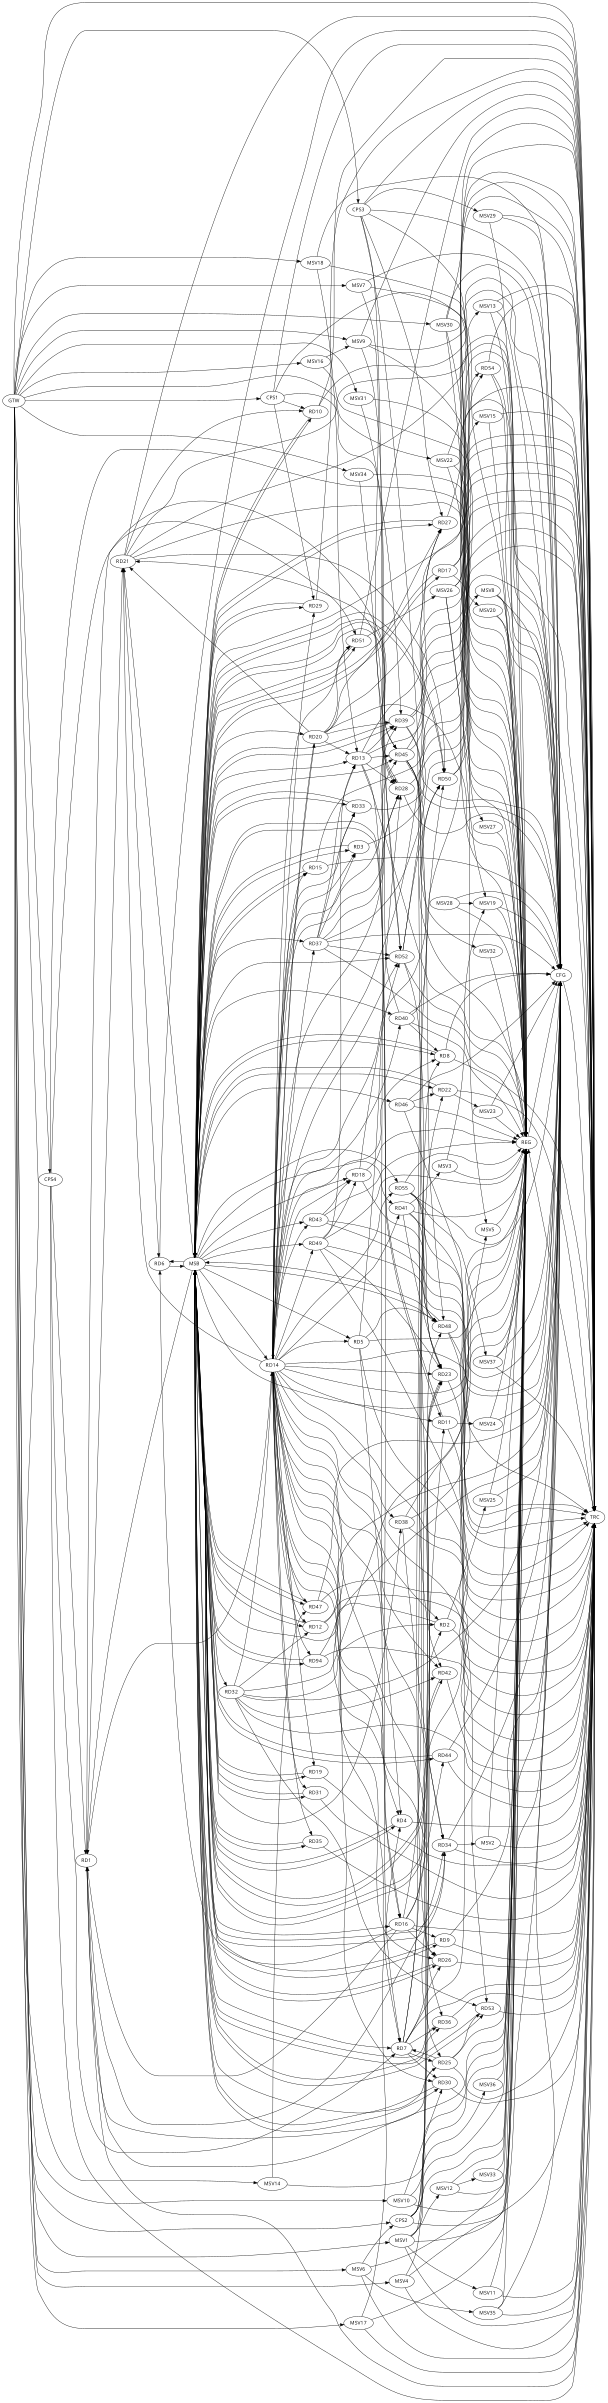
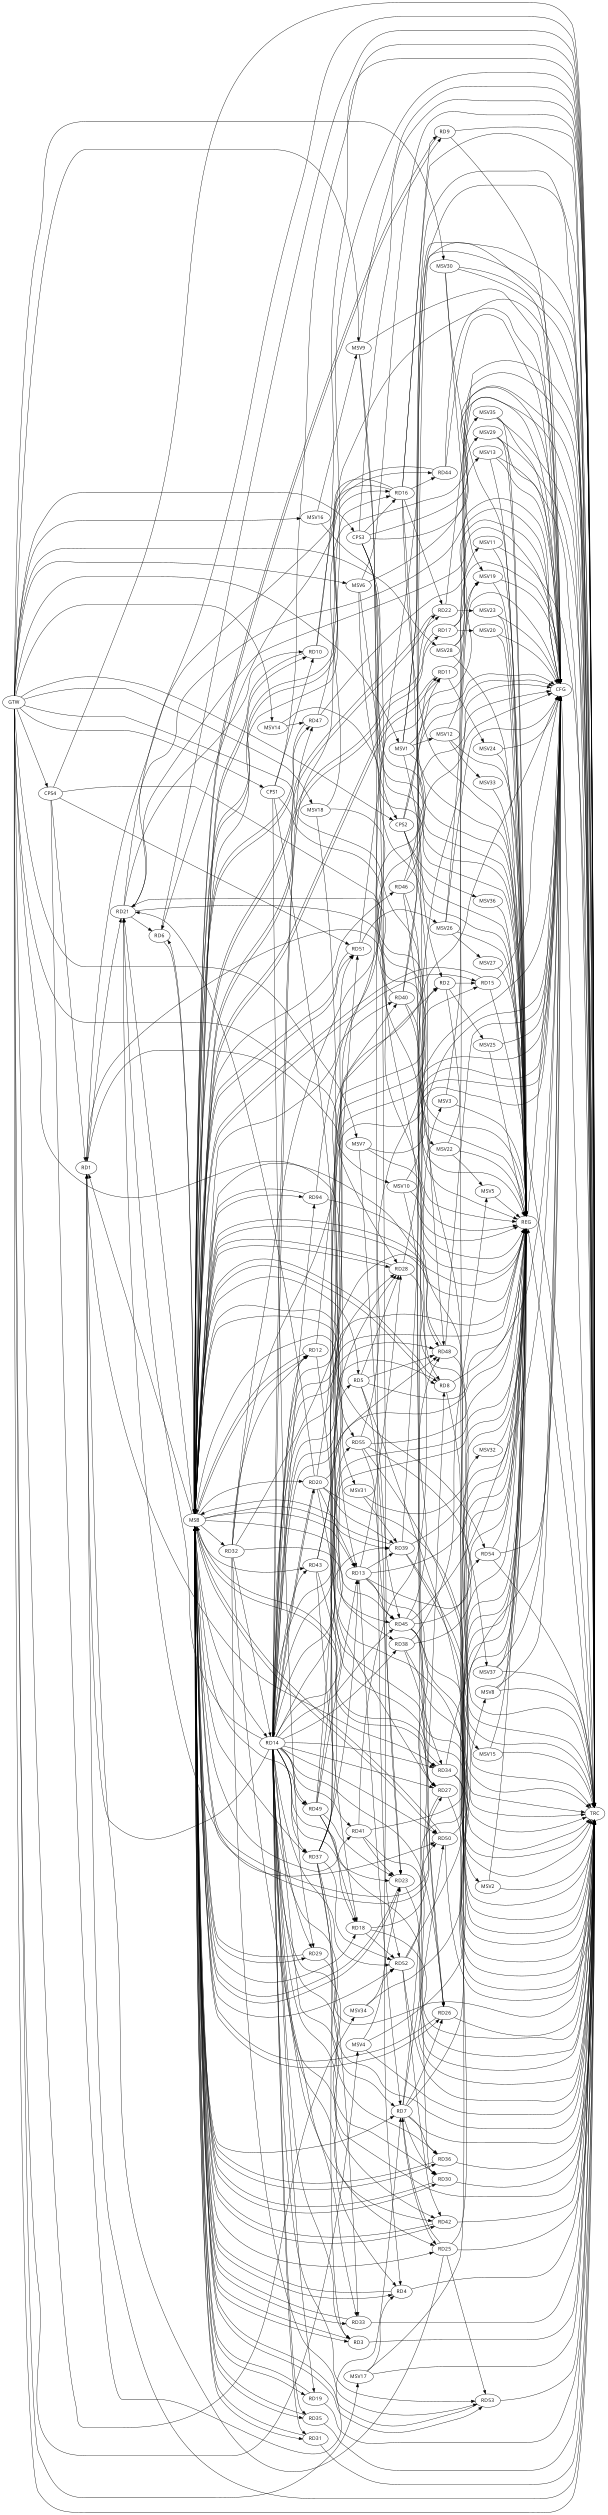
none -> (183, 549)
(545, 1292) -> none
(215, 1579) -> (463, 983)
